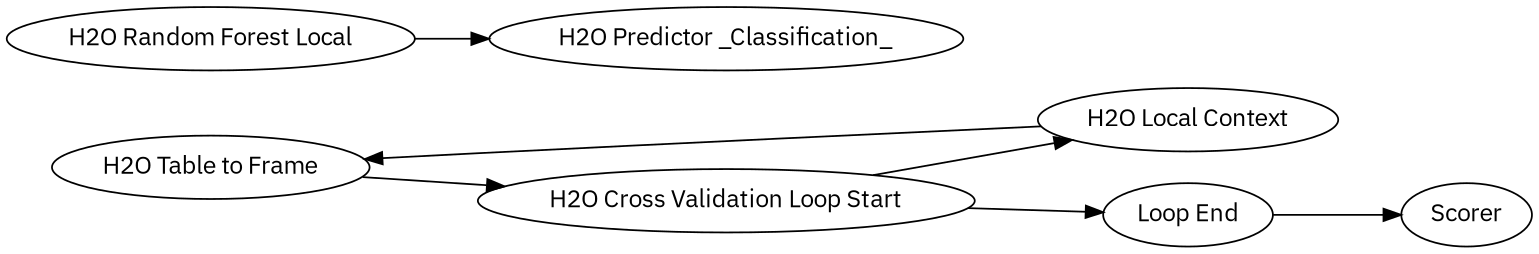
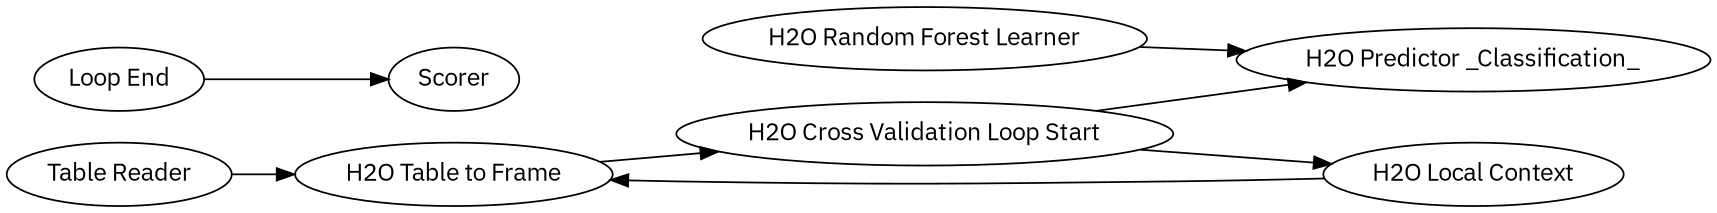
(211, 39) -> (925, 39)
none -> (119, 174)
(1027, 210) -> (1192, 98)
